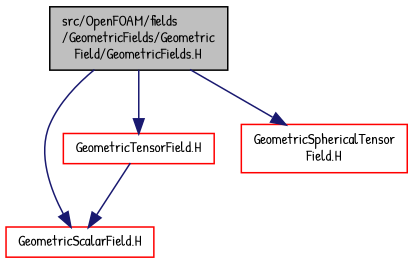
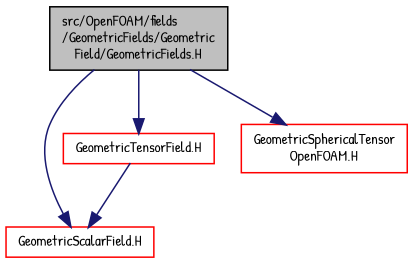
(324, 149) -> (324, 149)
